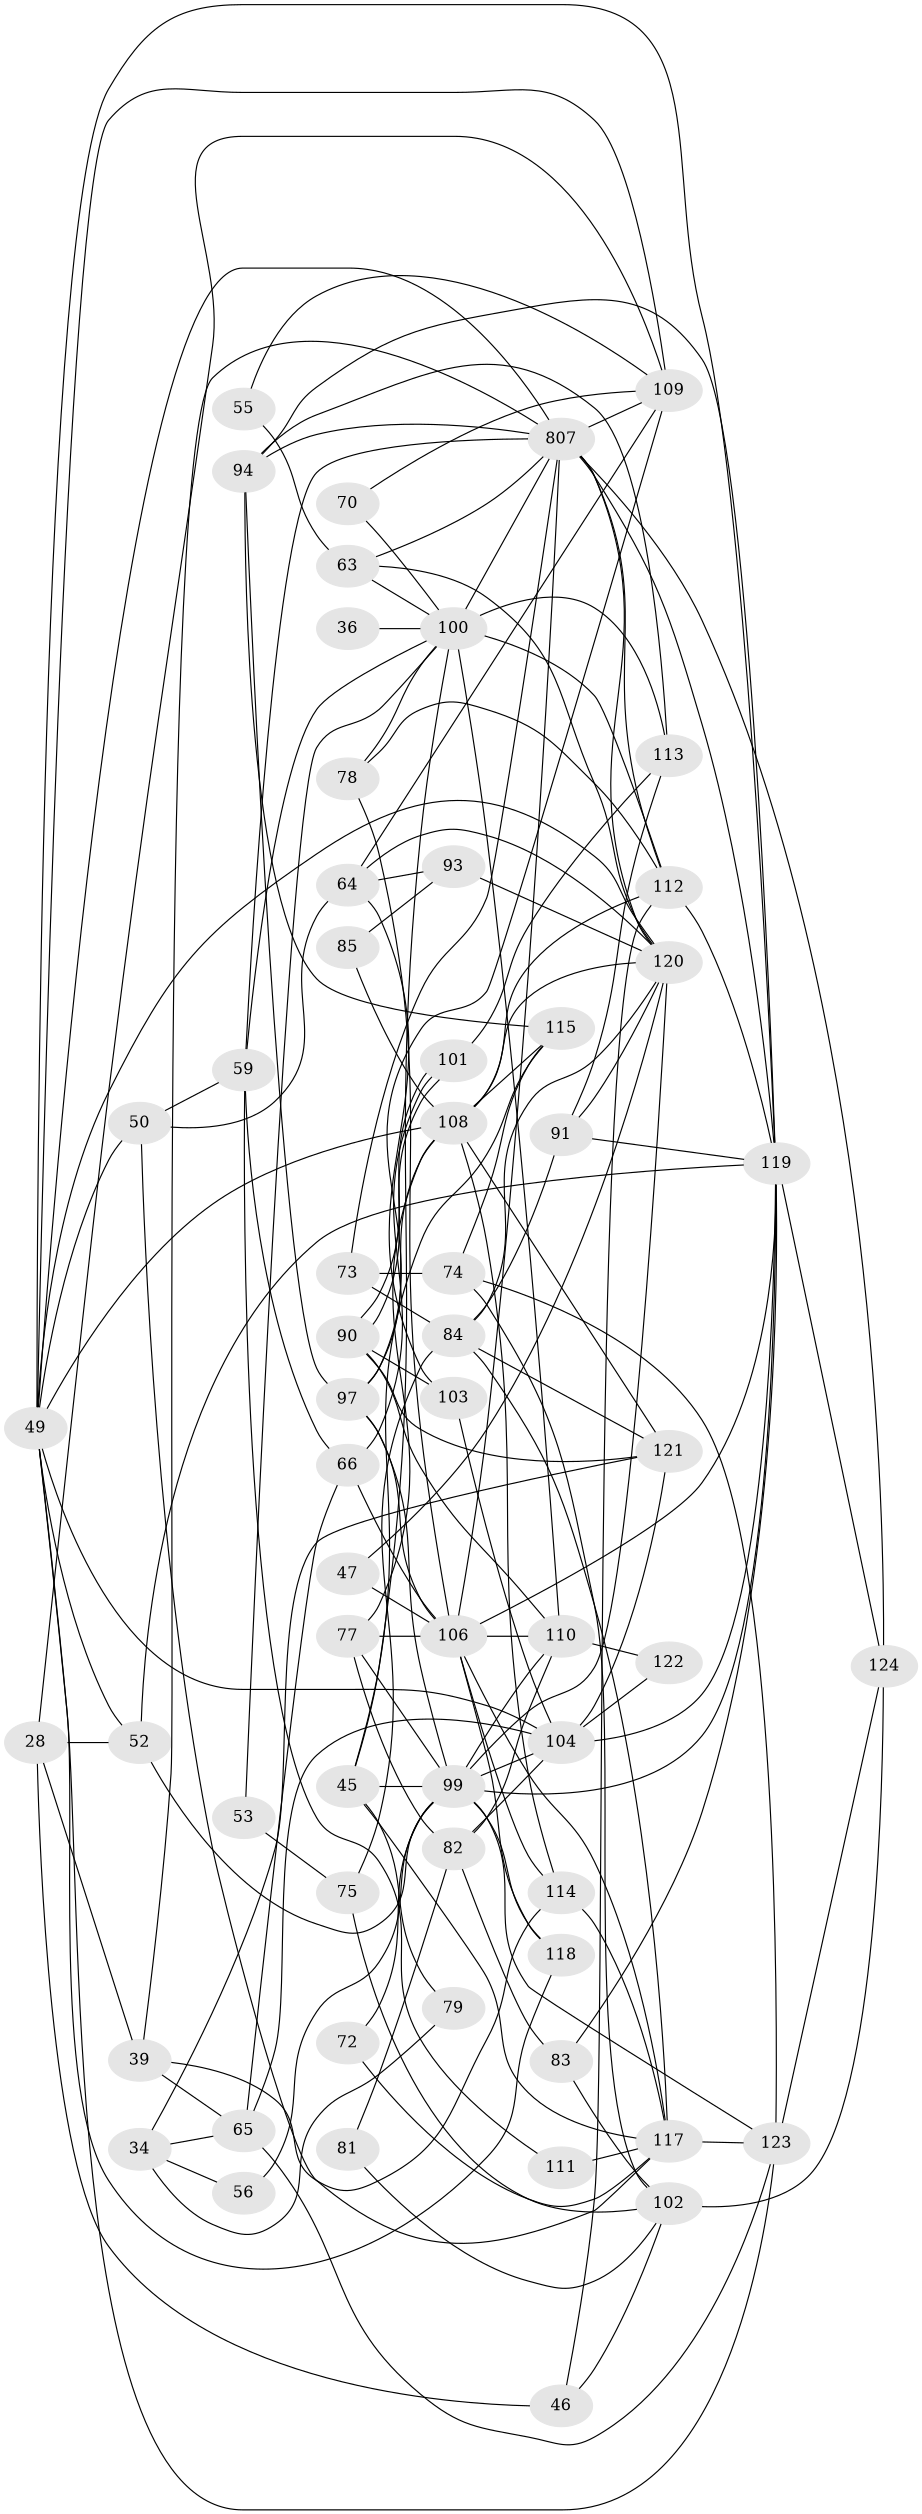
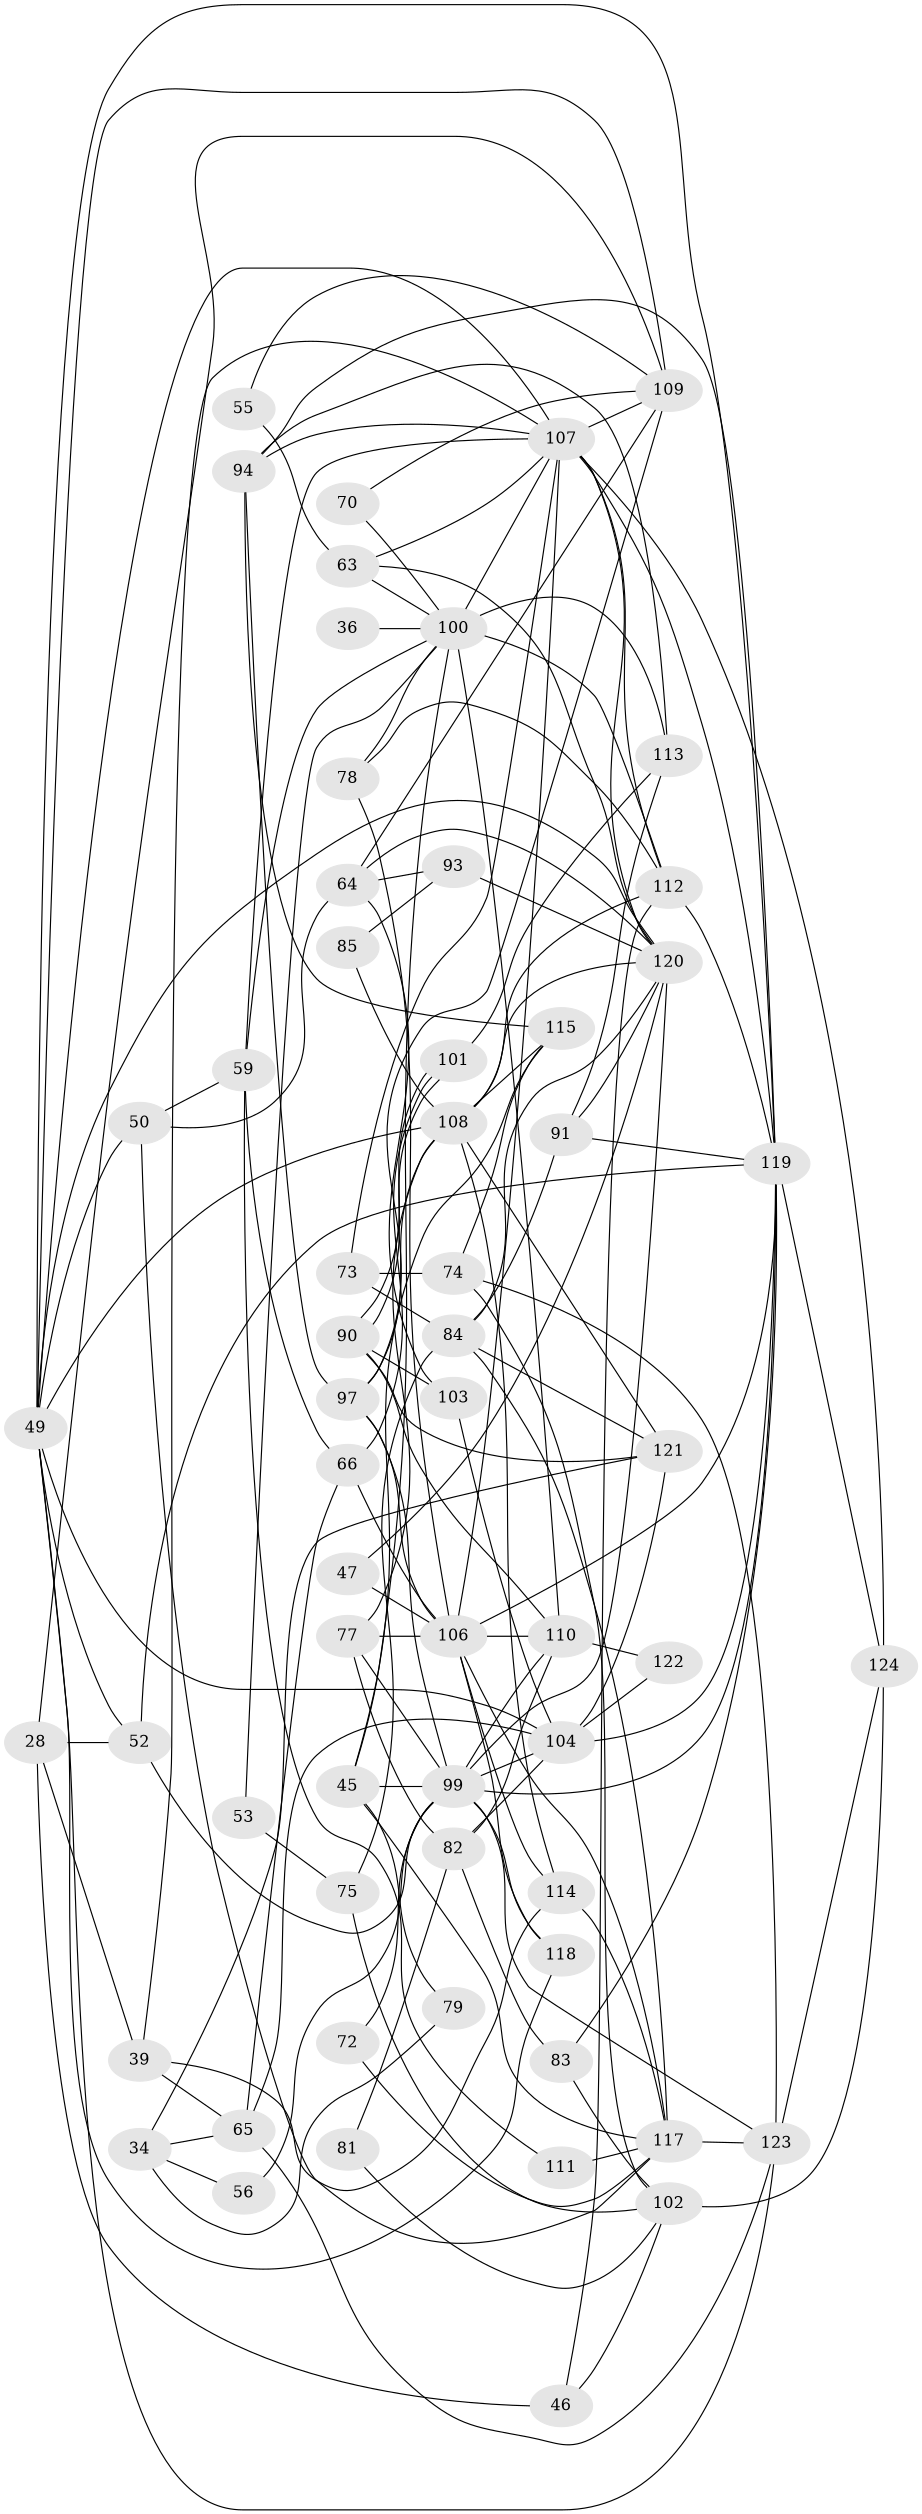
(561, 439) -> (561, 439)
